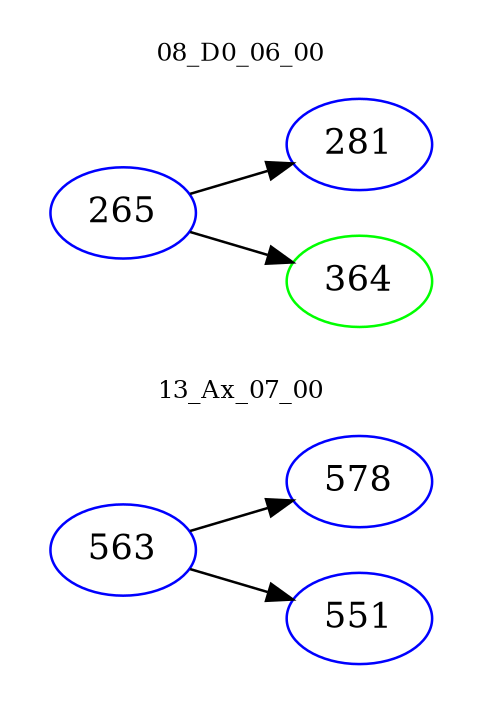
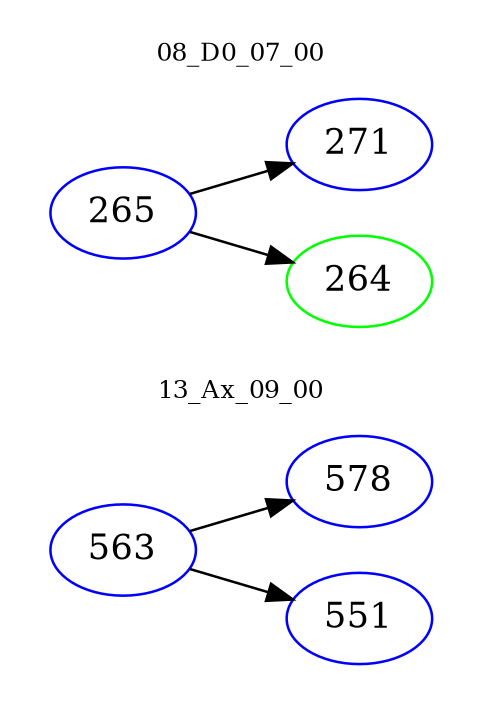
(241, 54) -> (241, 54)
(359, 144) -> (359, 144)
(359, 281) -> (359, 281)
(241, 392) -> (241, 392)
